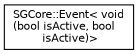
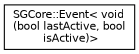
(69, 27) -> (70, 27)
